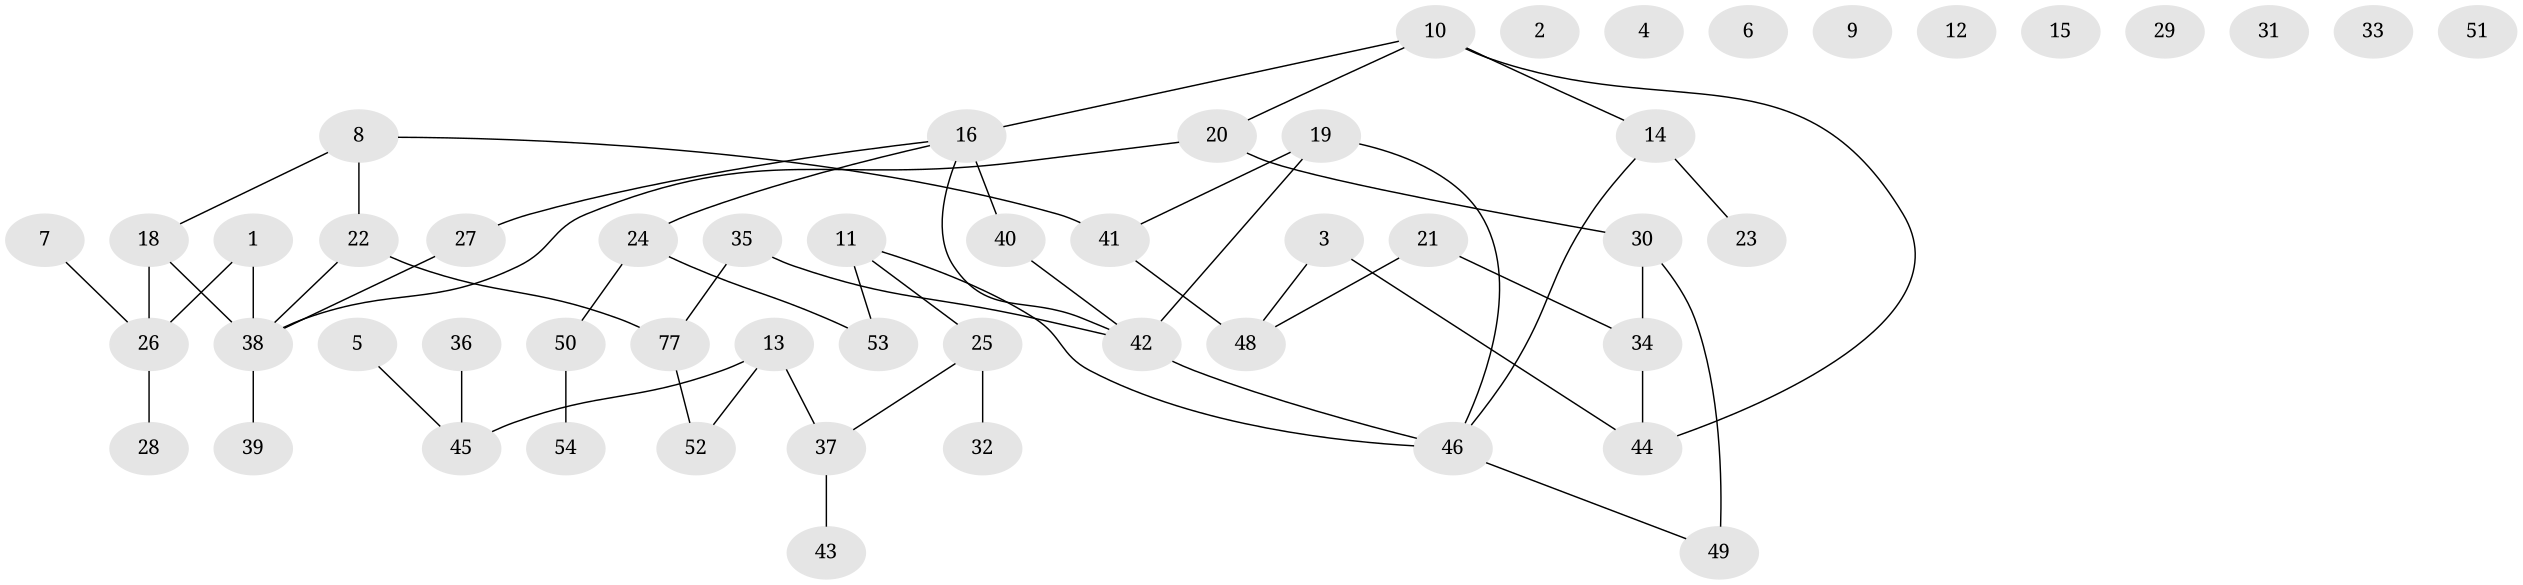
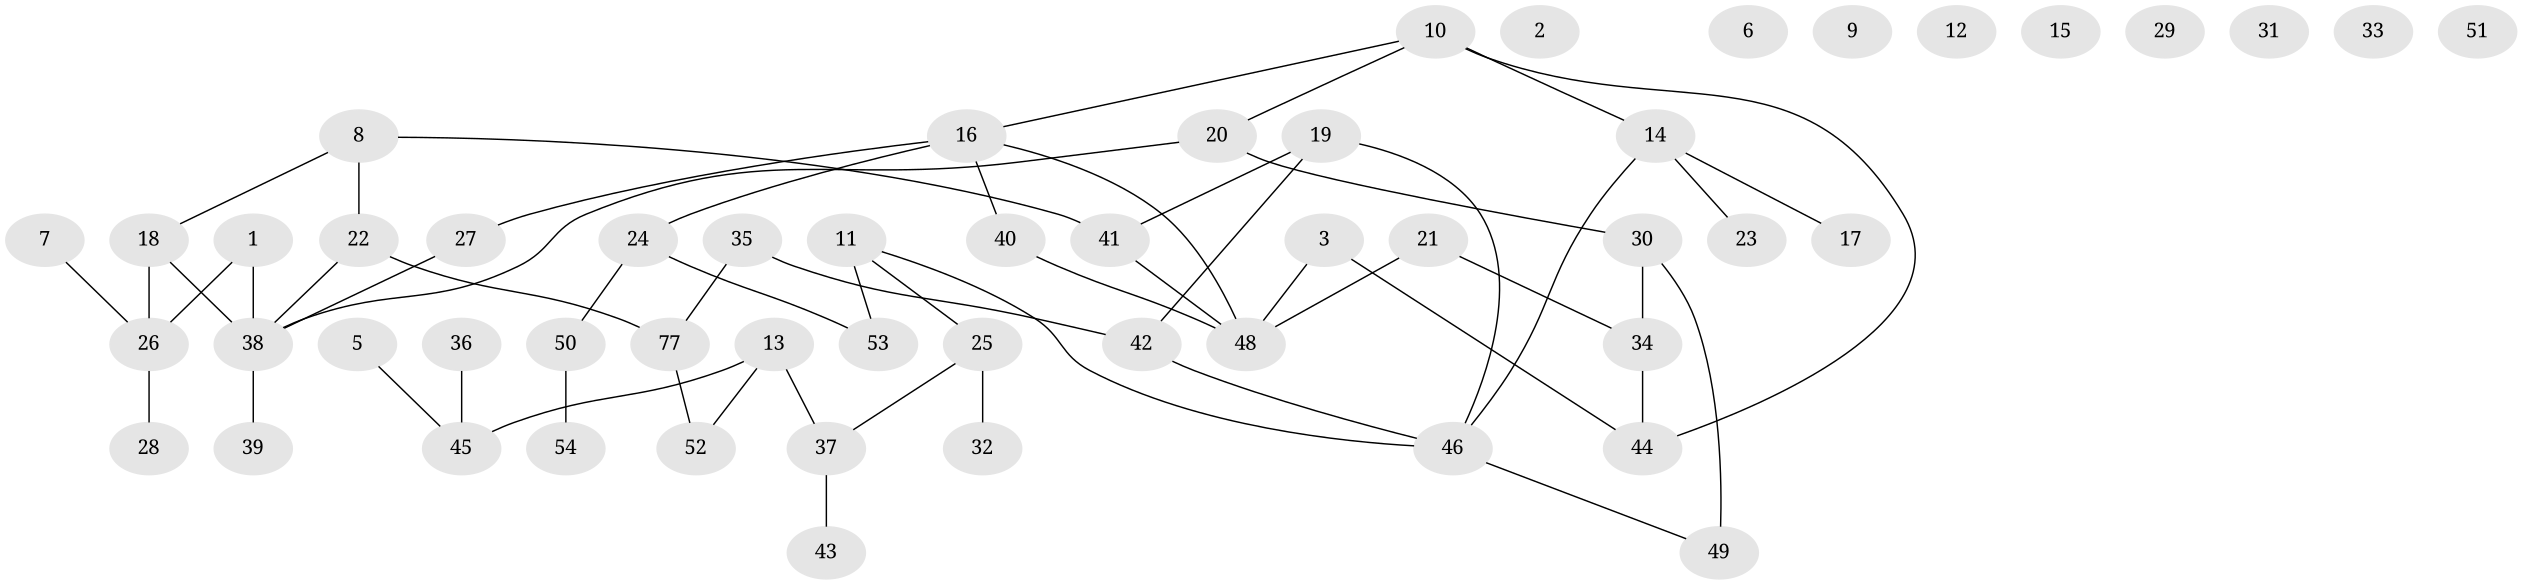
(1644, 32) -> none
none -> (1851, 240)
(952, 263) -> (1144, 201)
(1074, 293) -> (1126, 292)
